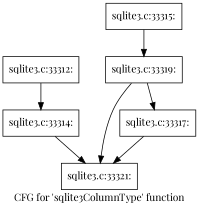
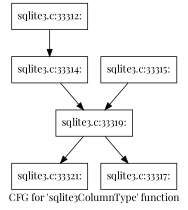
(67, 147) -> (70, 94)
(131, 147) -> none
